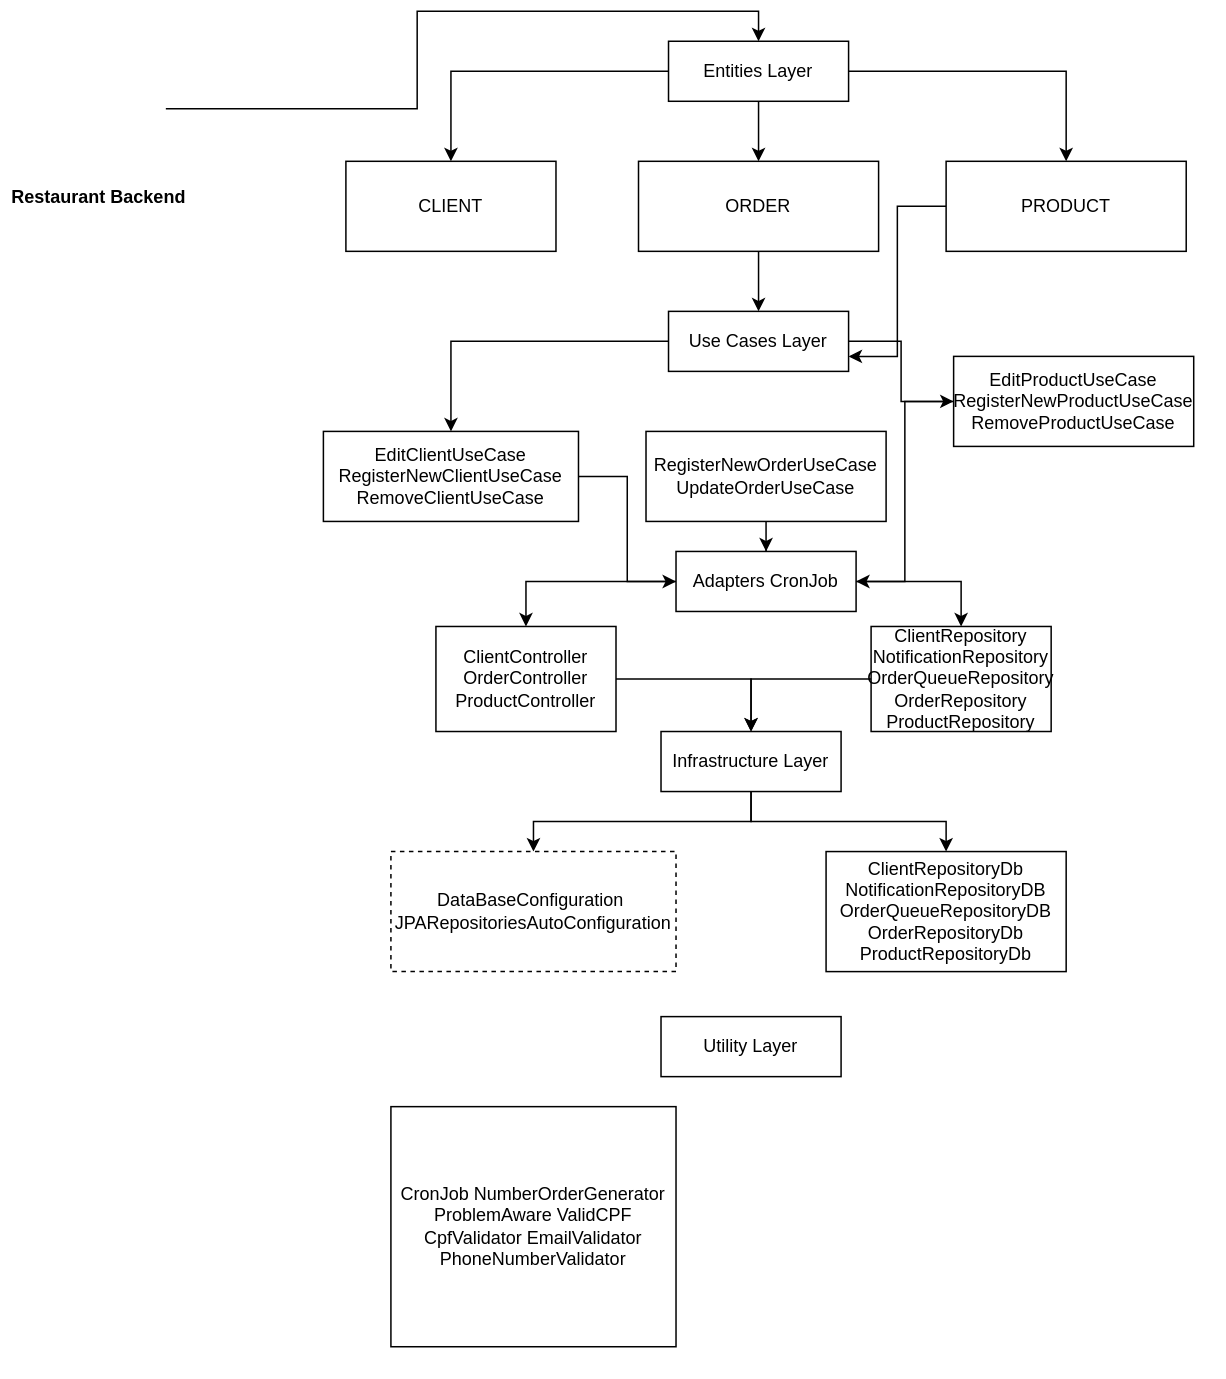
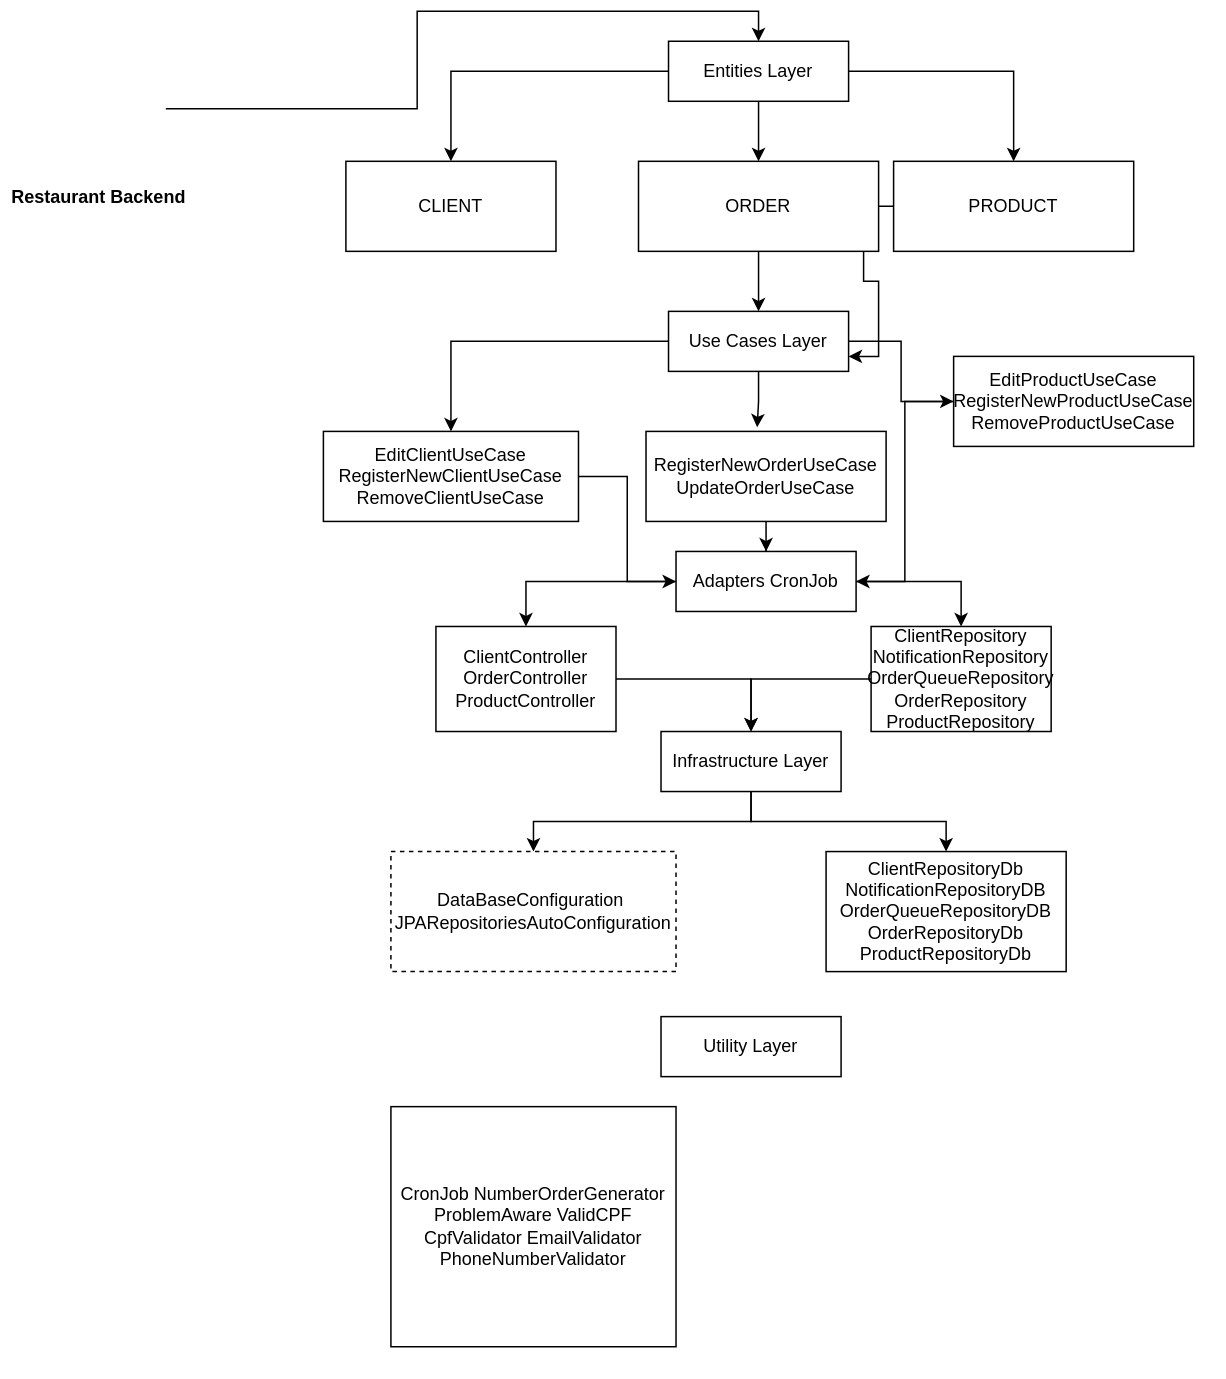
(1066, 206) -> (1013, 206)
none -> (758, 394)
